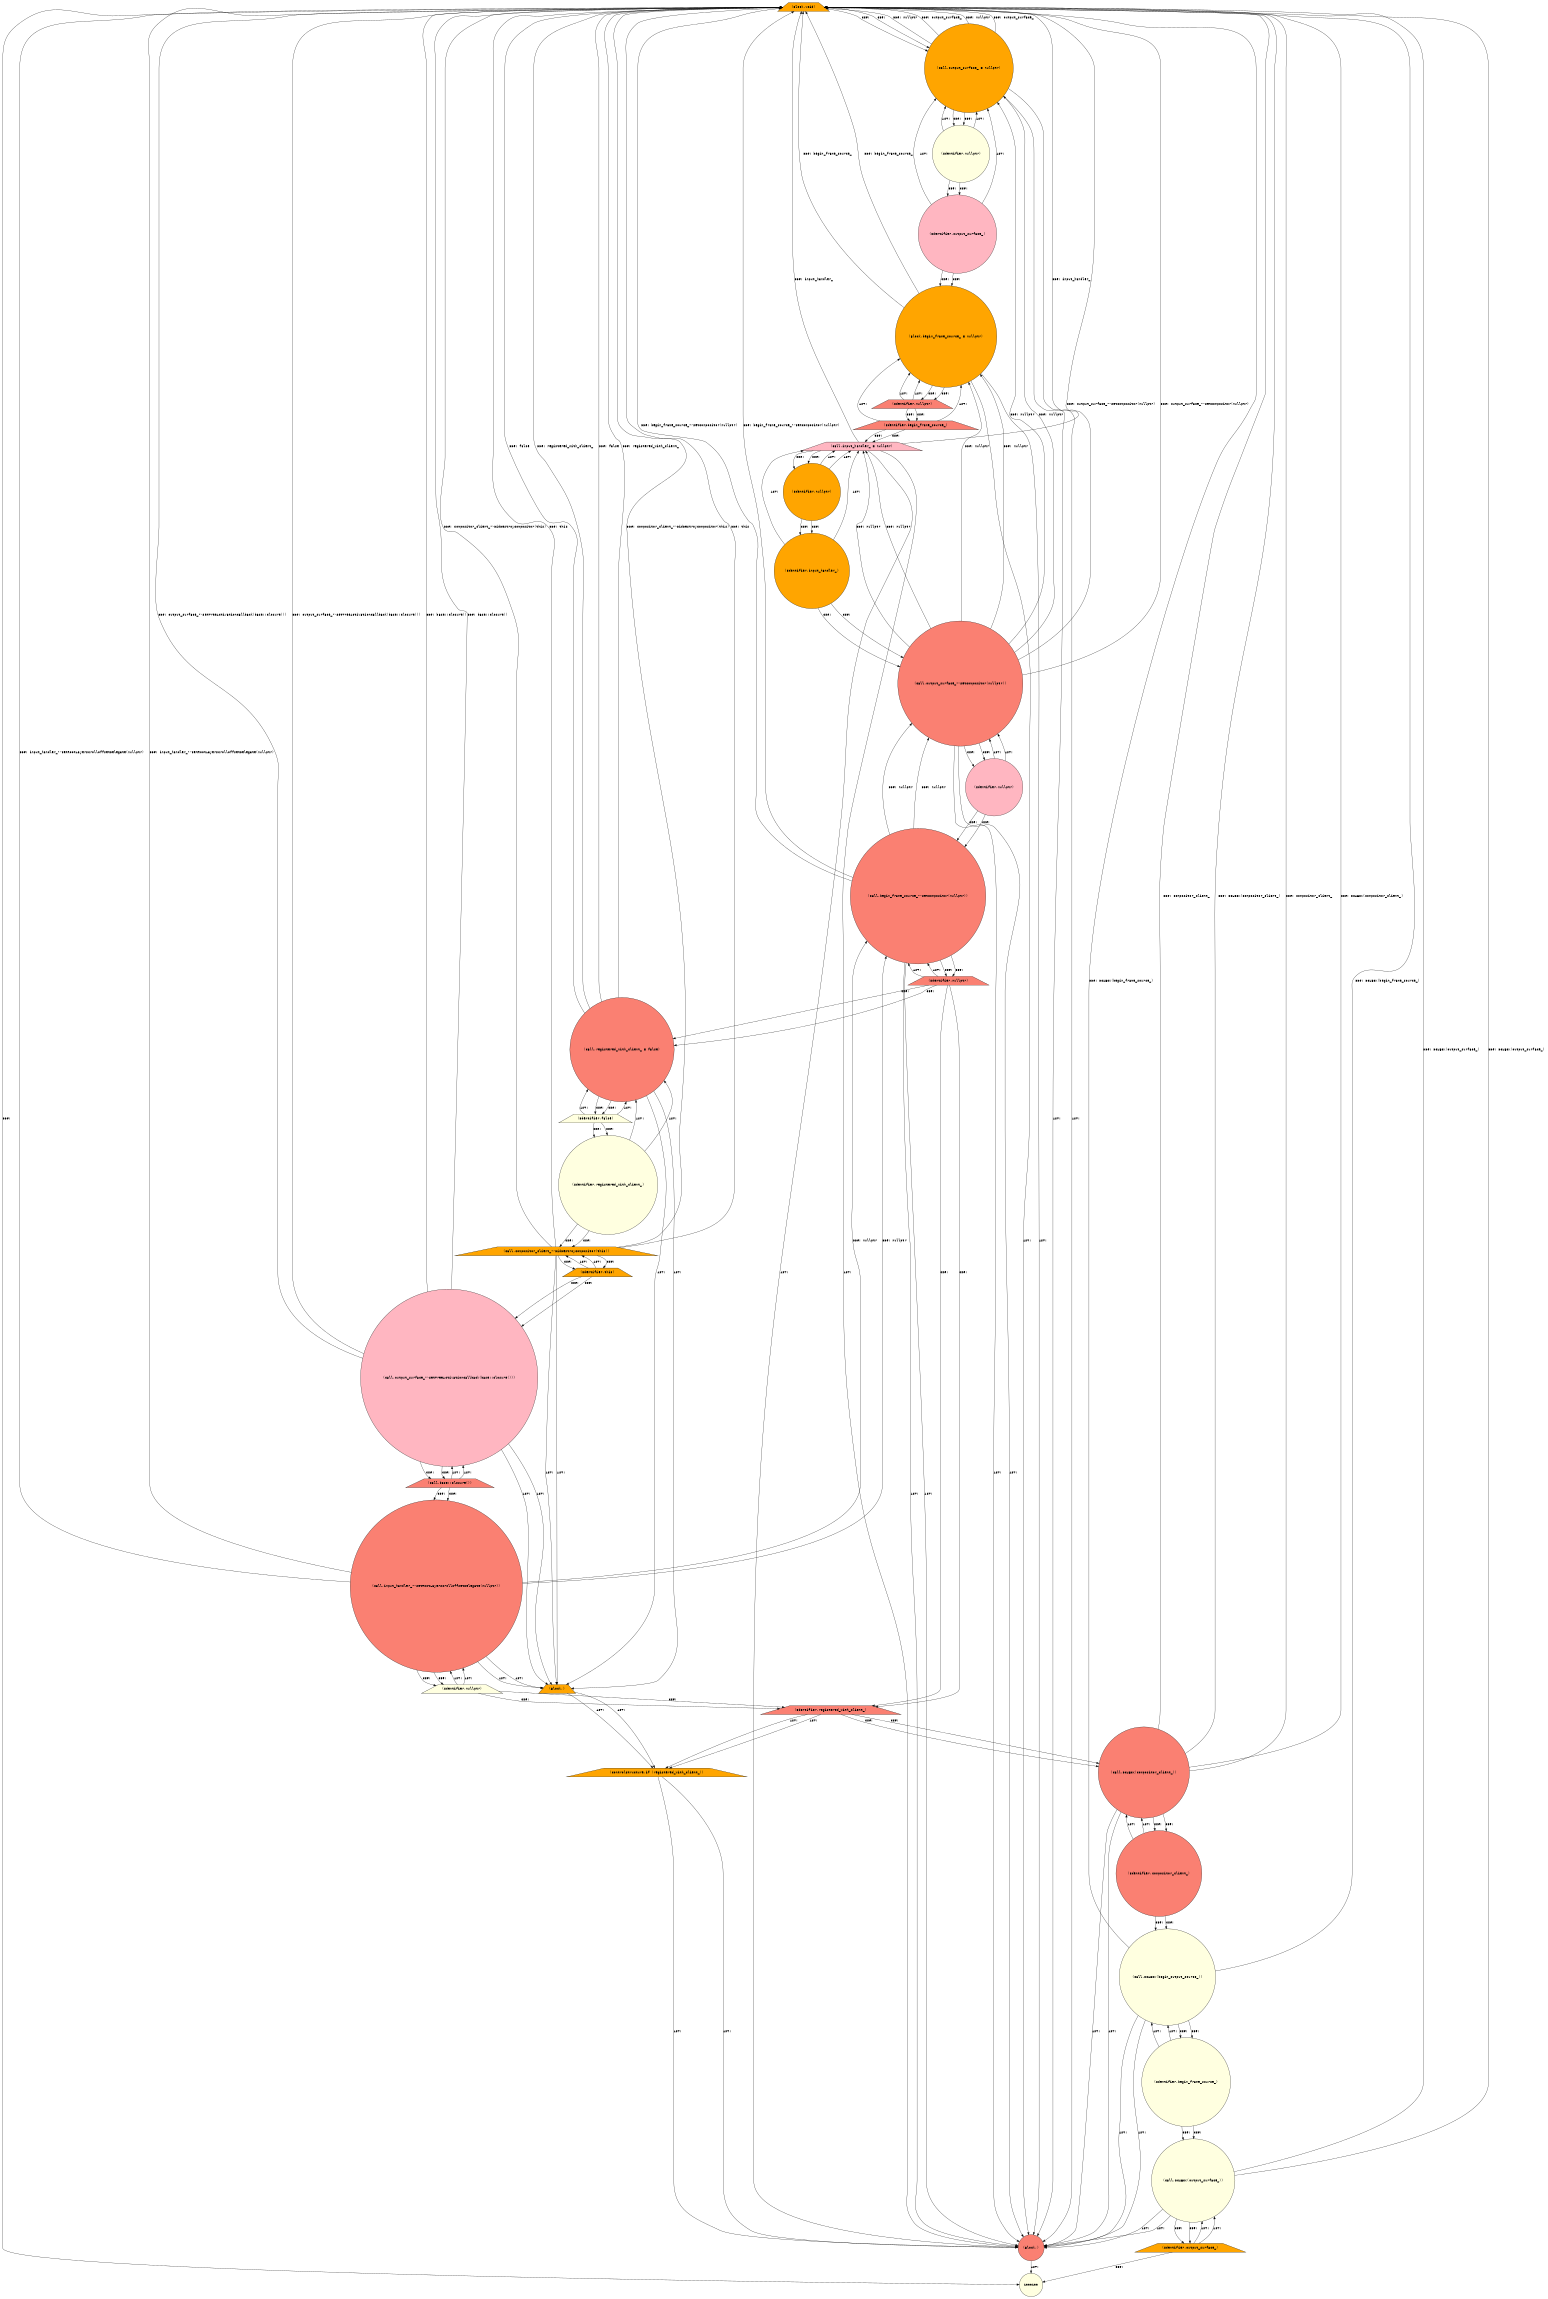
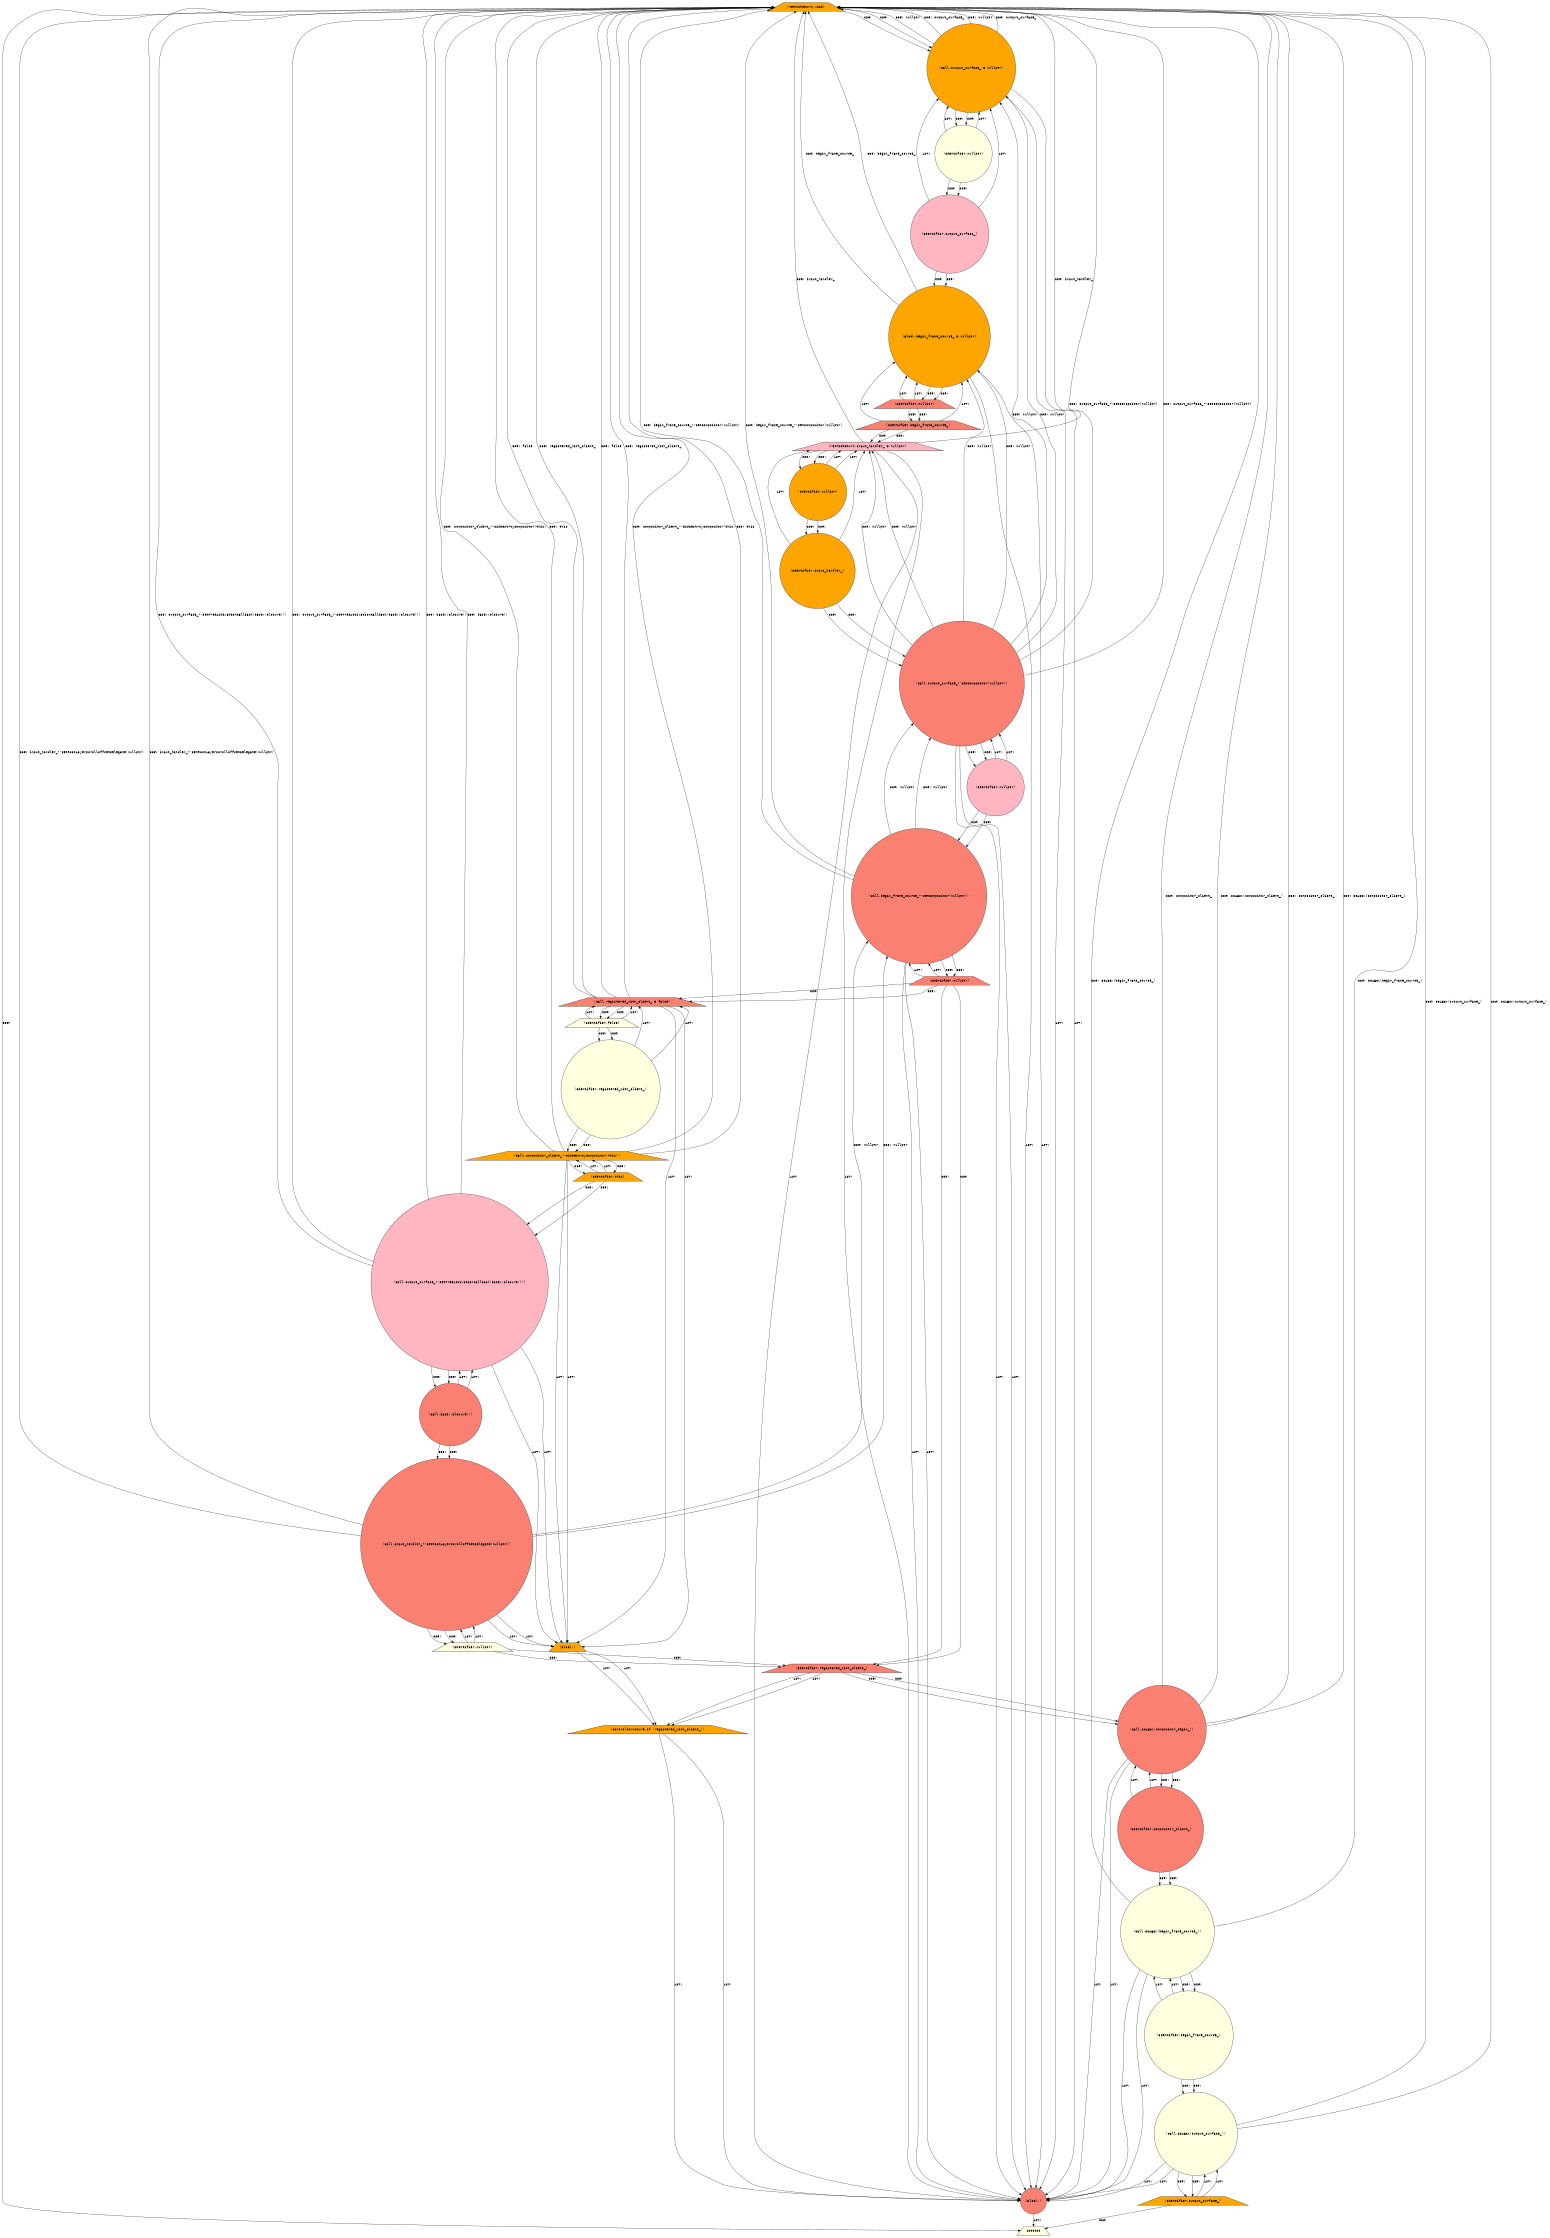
(804, 7) -> (806, 7)
(862, 446) -> (868, 446)
(622, 1050) -> (632, 1002)
(450, 1483) -> (451, 1415)
(1144, 1773) -> (1162, 1730)
(1167, 1977) -> (1167, 1932)
(1031, 2285) -> (1033, 2231)
